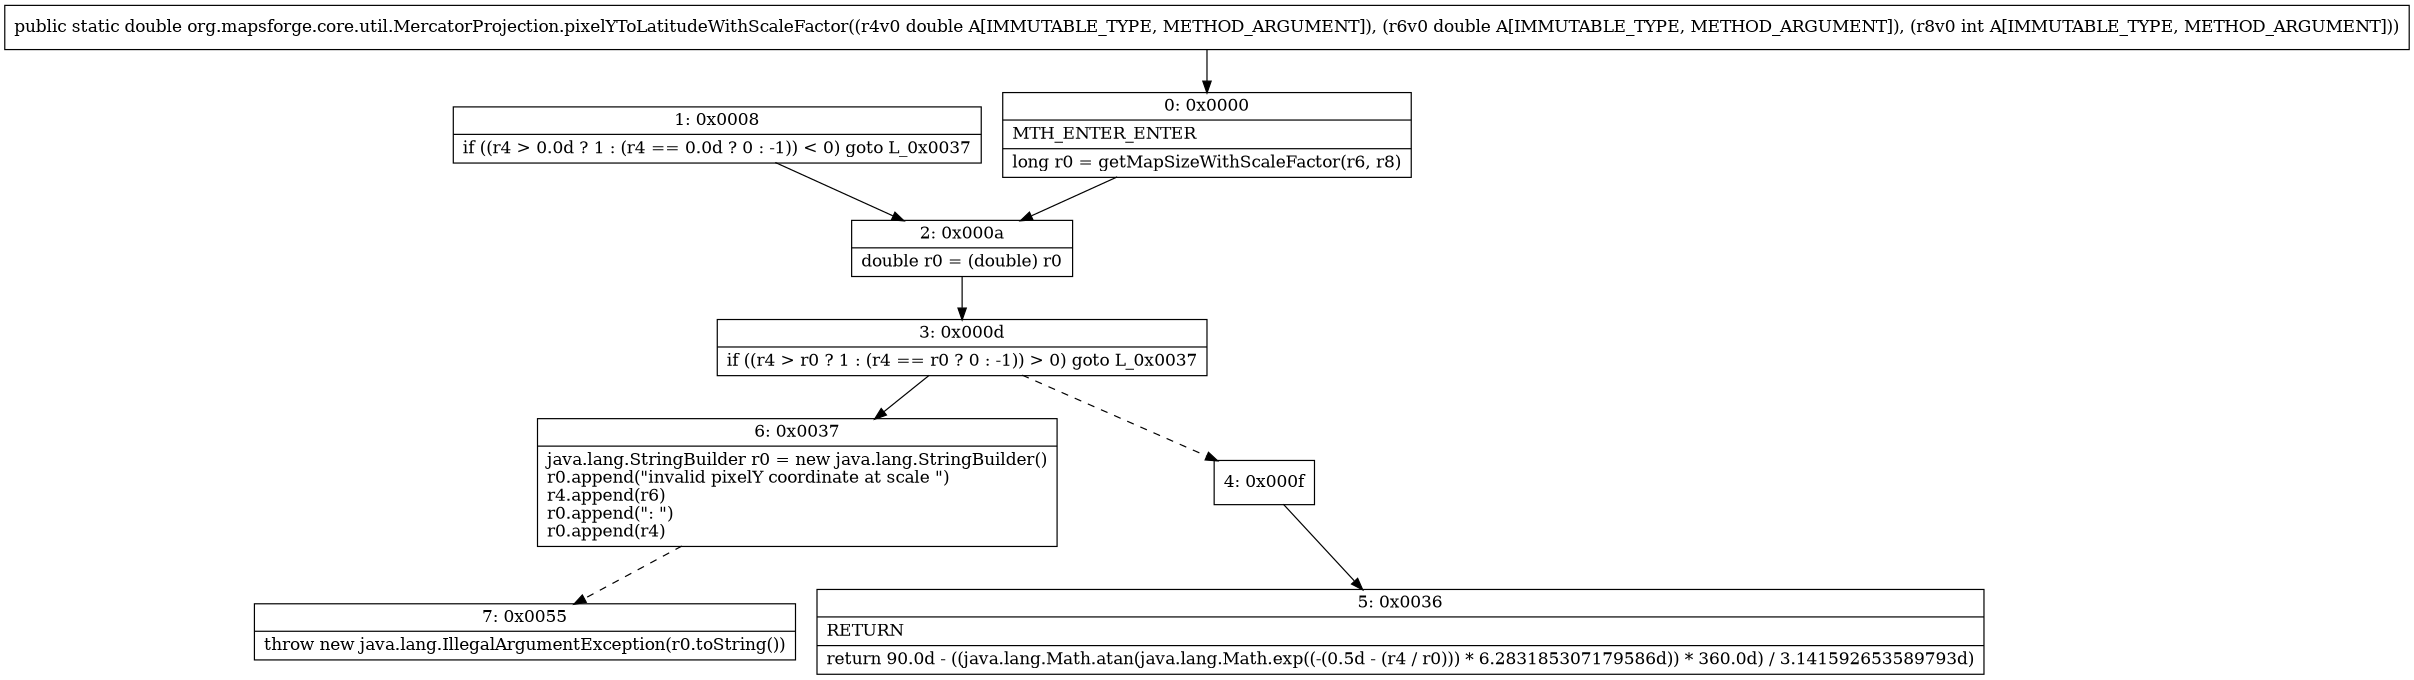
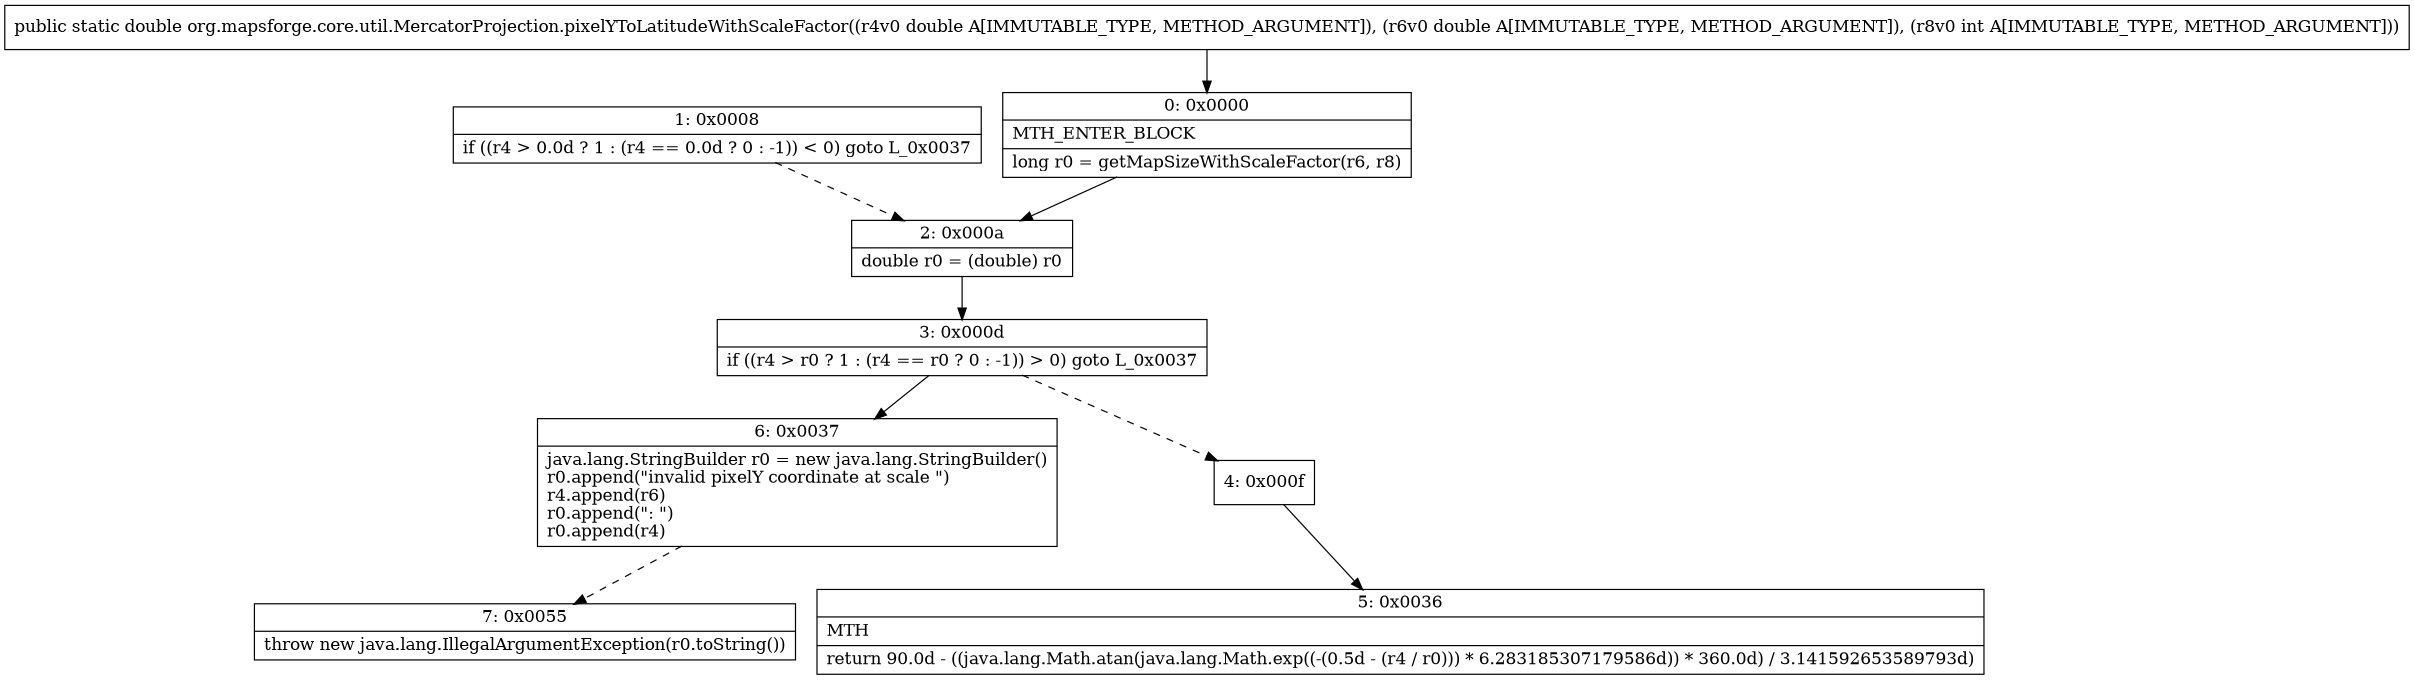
(1104, 134) -> (1104, 134)
(834, 189) -> (834, 189)
(865, 631) -> (848, 631)
